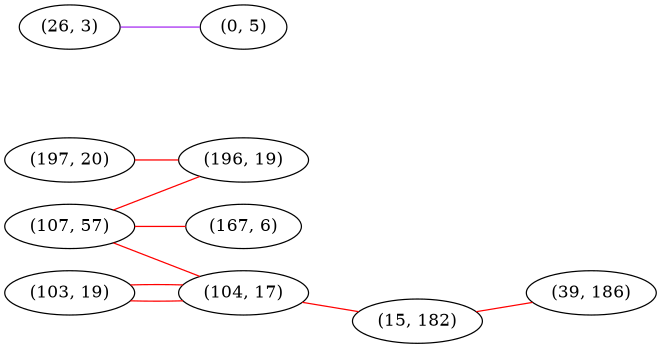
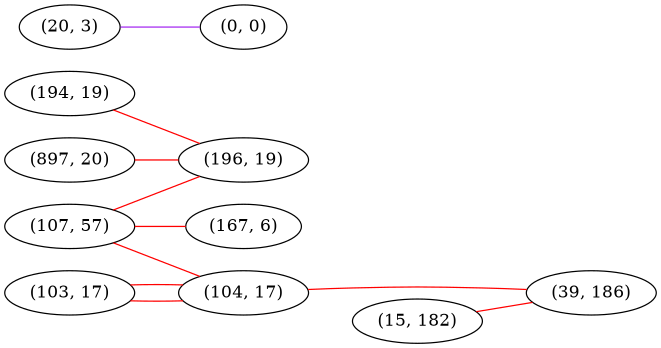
(70, 27) -> (70, 27)
(244, 27) -> (244, 27)
none -> (70, 94)
(70, 160) -> (70, 160)
(70, 293) -> (70, 293)
(330, 307) -> (417, 287)
